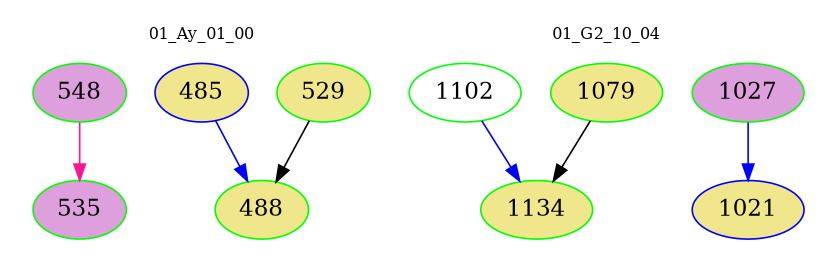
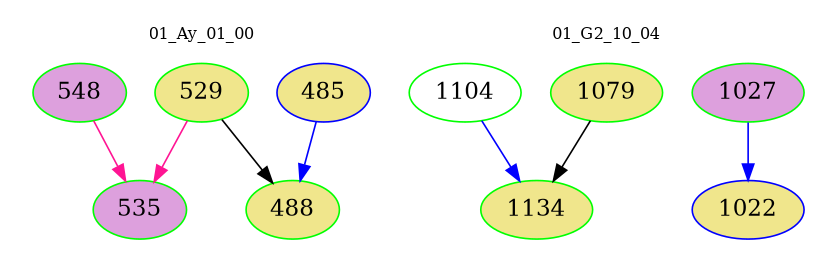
(465, 93) -> (465, 93)
none -> (175, 144)
(748, 210) -> (748, 210)
